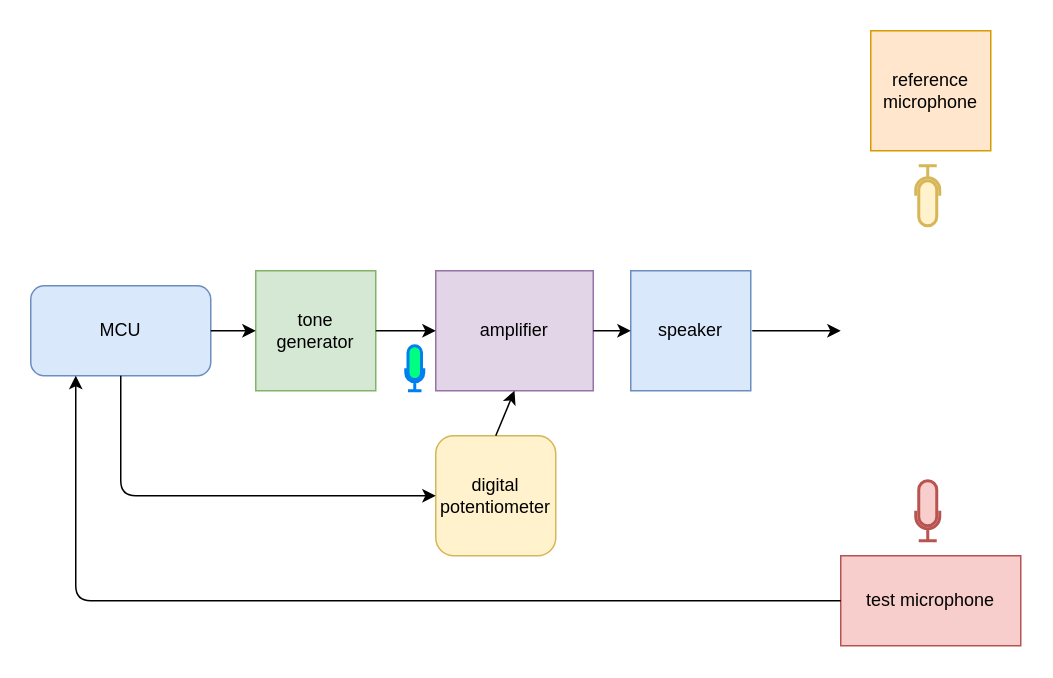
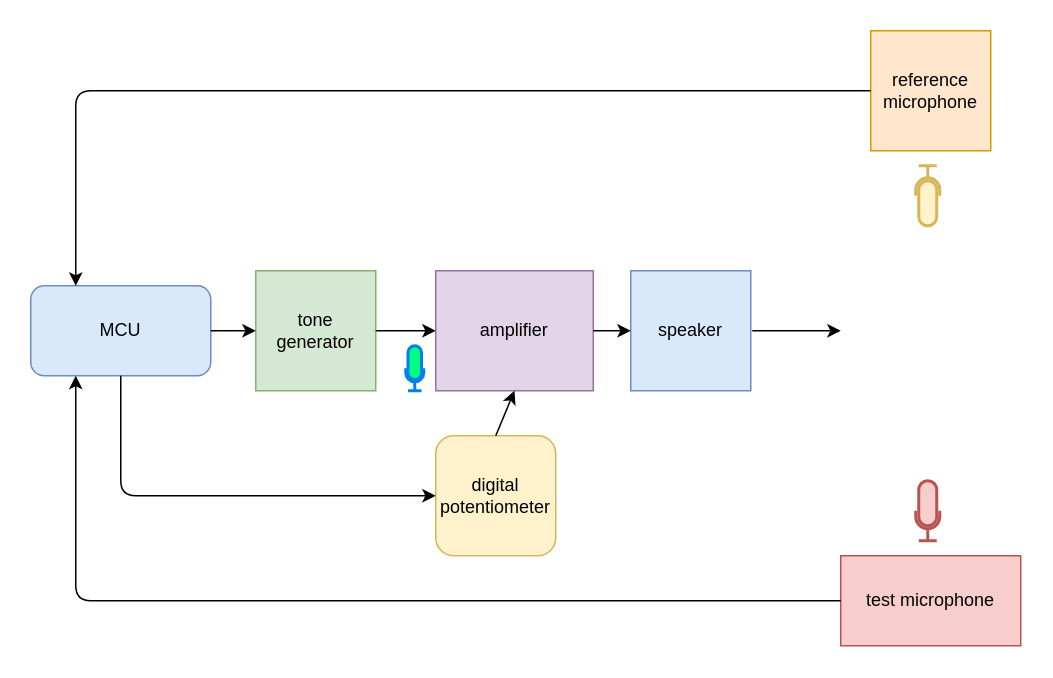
none -> (386, 91)
